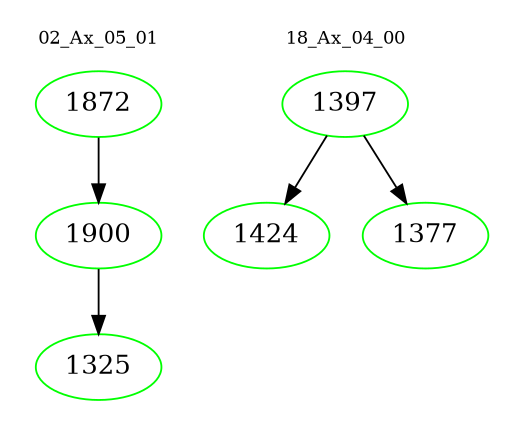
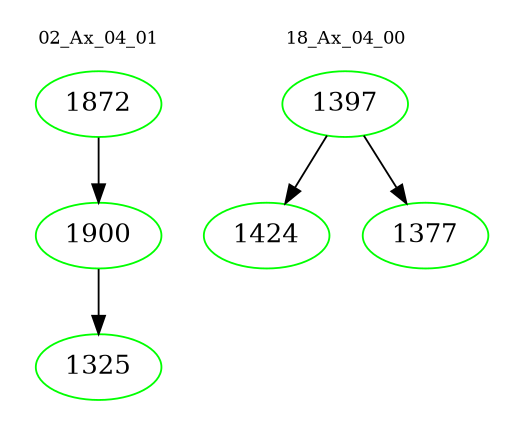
(99, 39) -> (99, 39)
